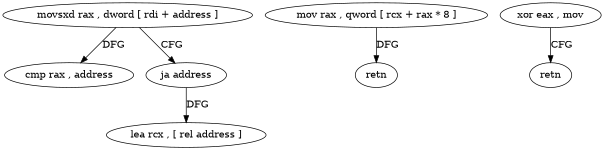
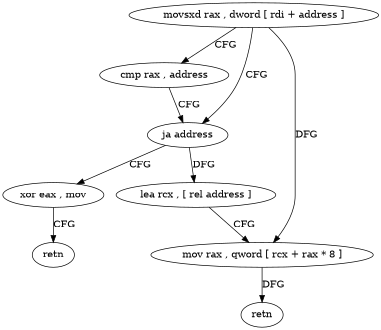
(114, 45) -> (226, 45)
none -> (175, 102)
none -> (295, 130)
none -> (125, 163)
none -> (226, 223)
